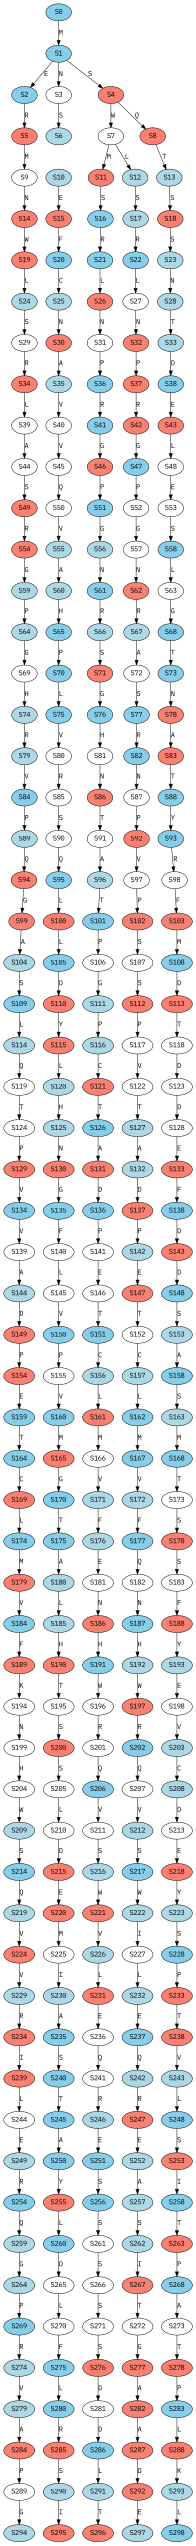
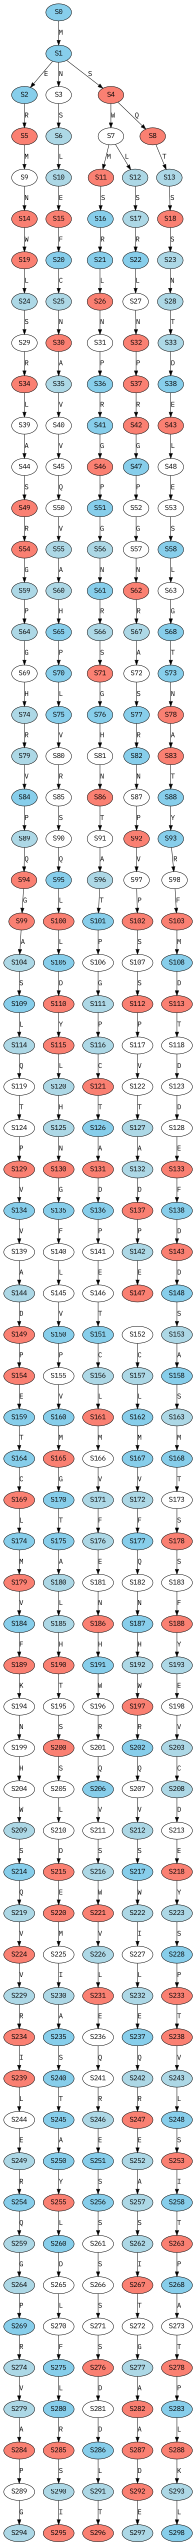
none -> (59, 155)
(138, 1312) -> none
(138, 2368) -> (138, 2368)
